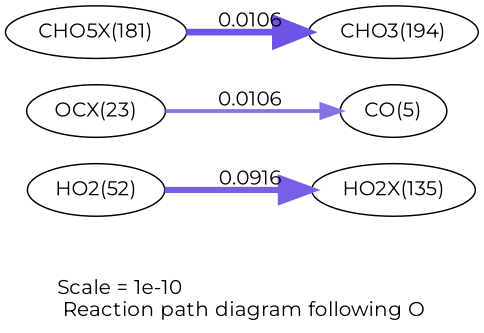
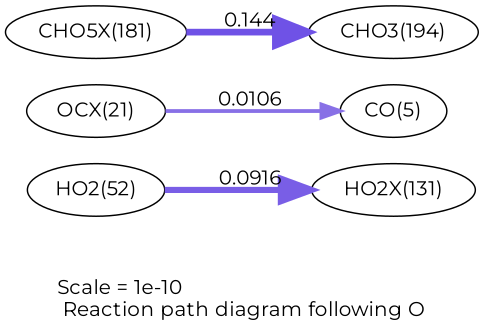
(248, 21) -> (248, 21)
(96, 111) -> (96, 111)
(394, 190) -> (394, 190)
